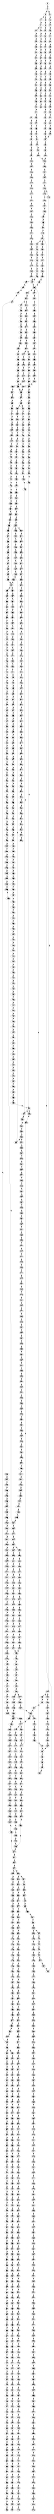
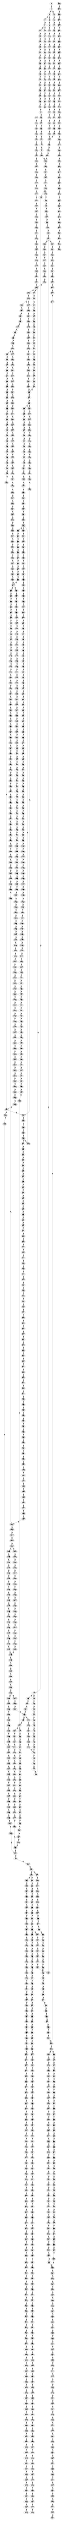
none -> (23, 846)
(7, 2262) -> (51, 2265)
